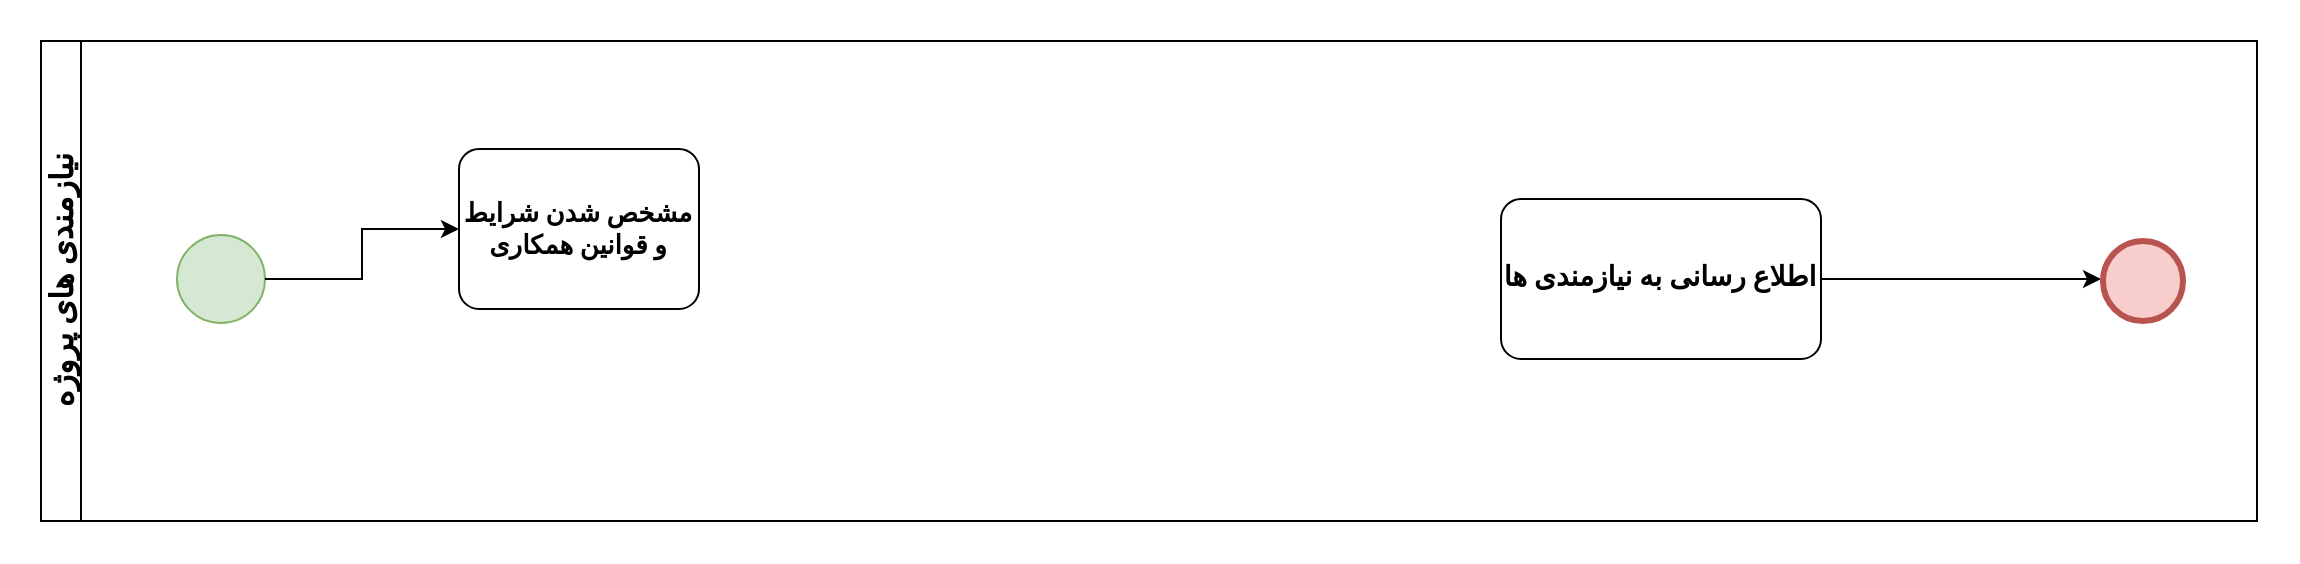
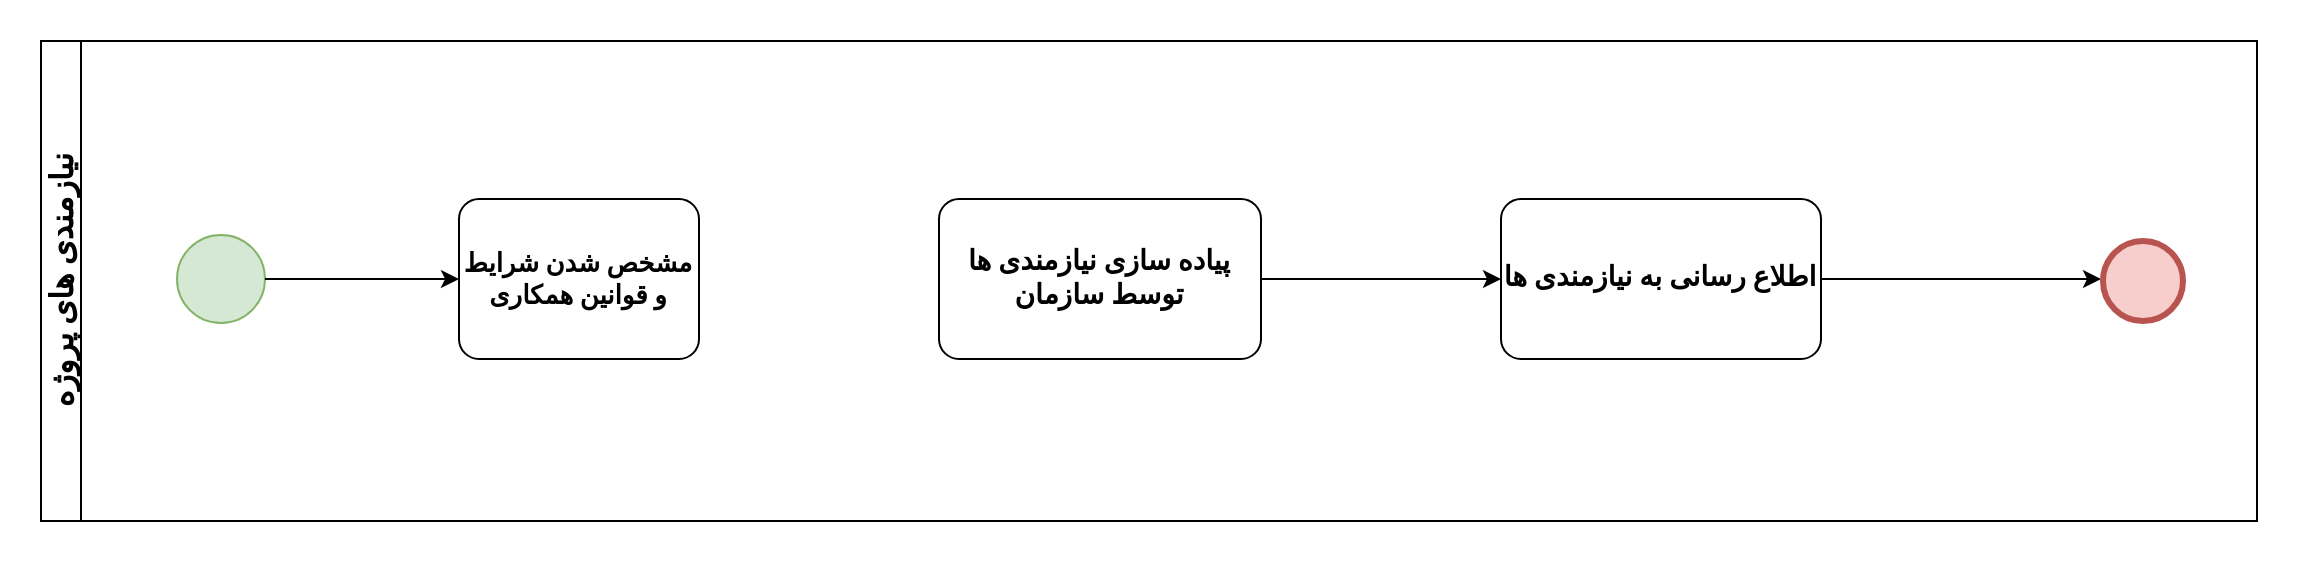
(579, 229) -> (579, 279)
none -> (1100, 279)
none -> (1374, 279)
